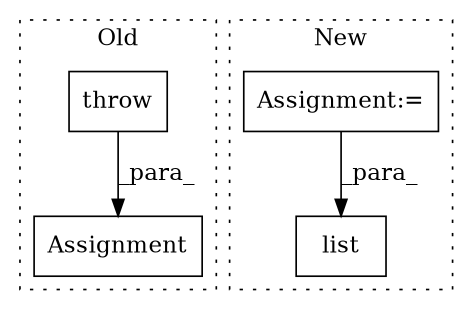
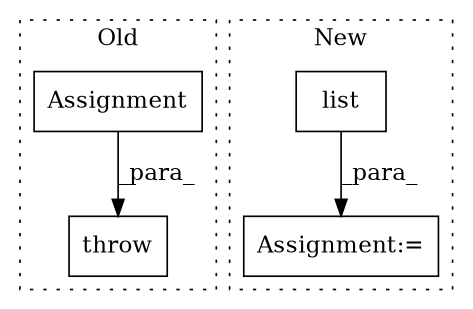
(118, 166) -> (118, 166)
(341, 166) -> (341, 166)
